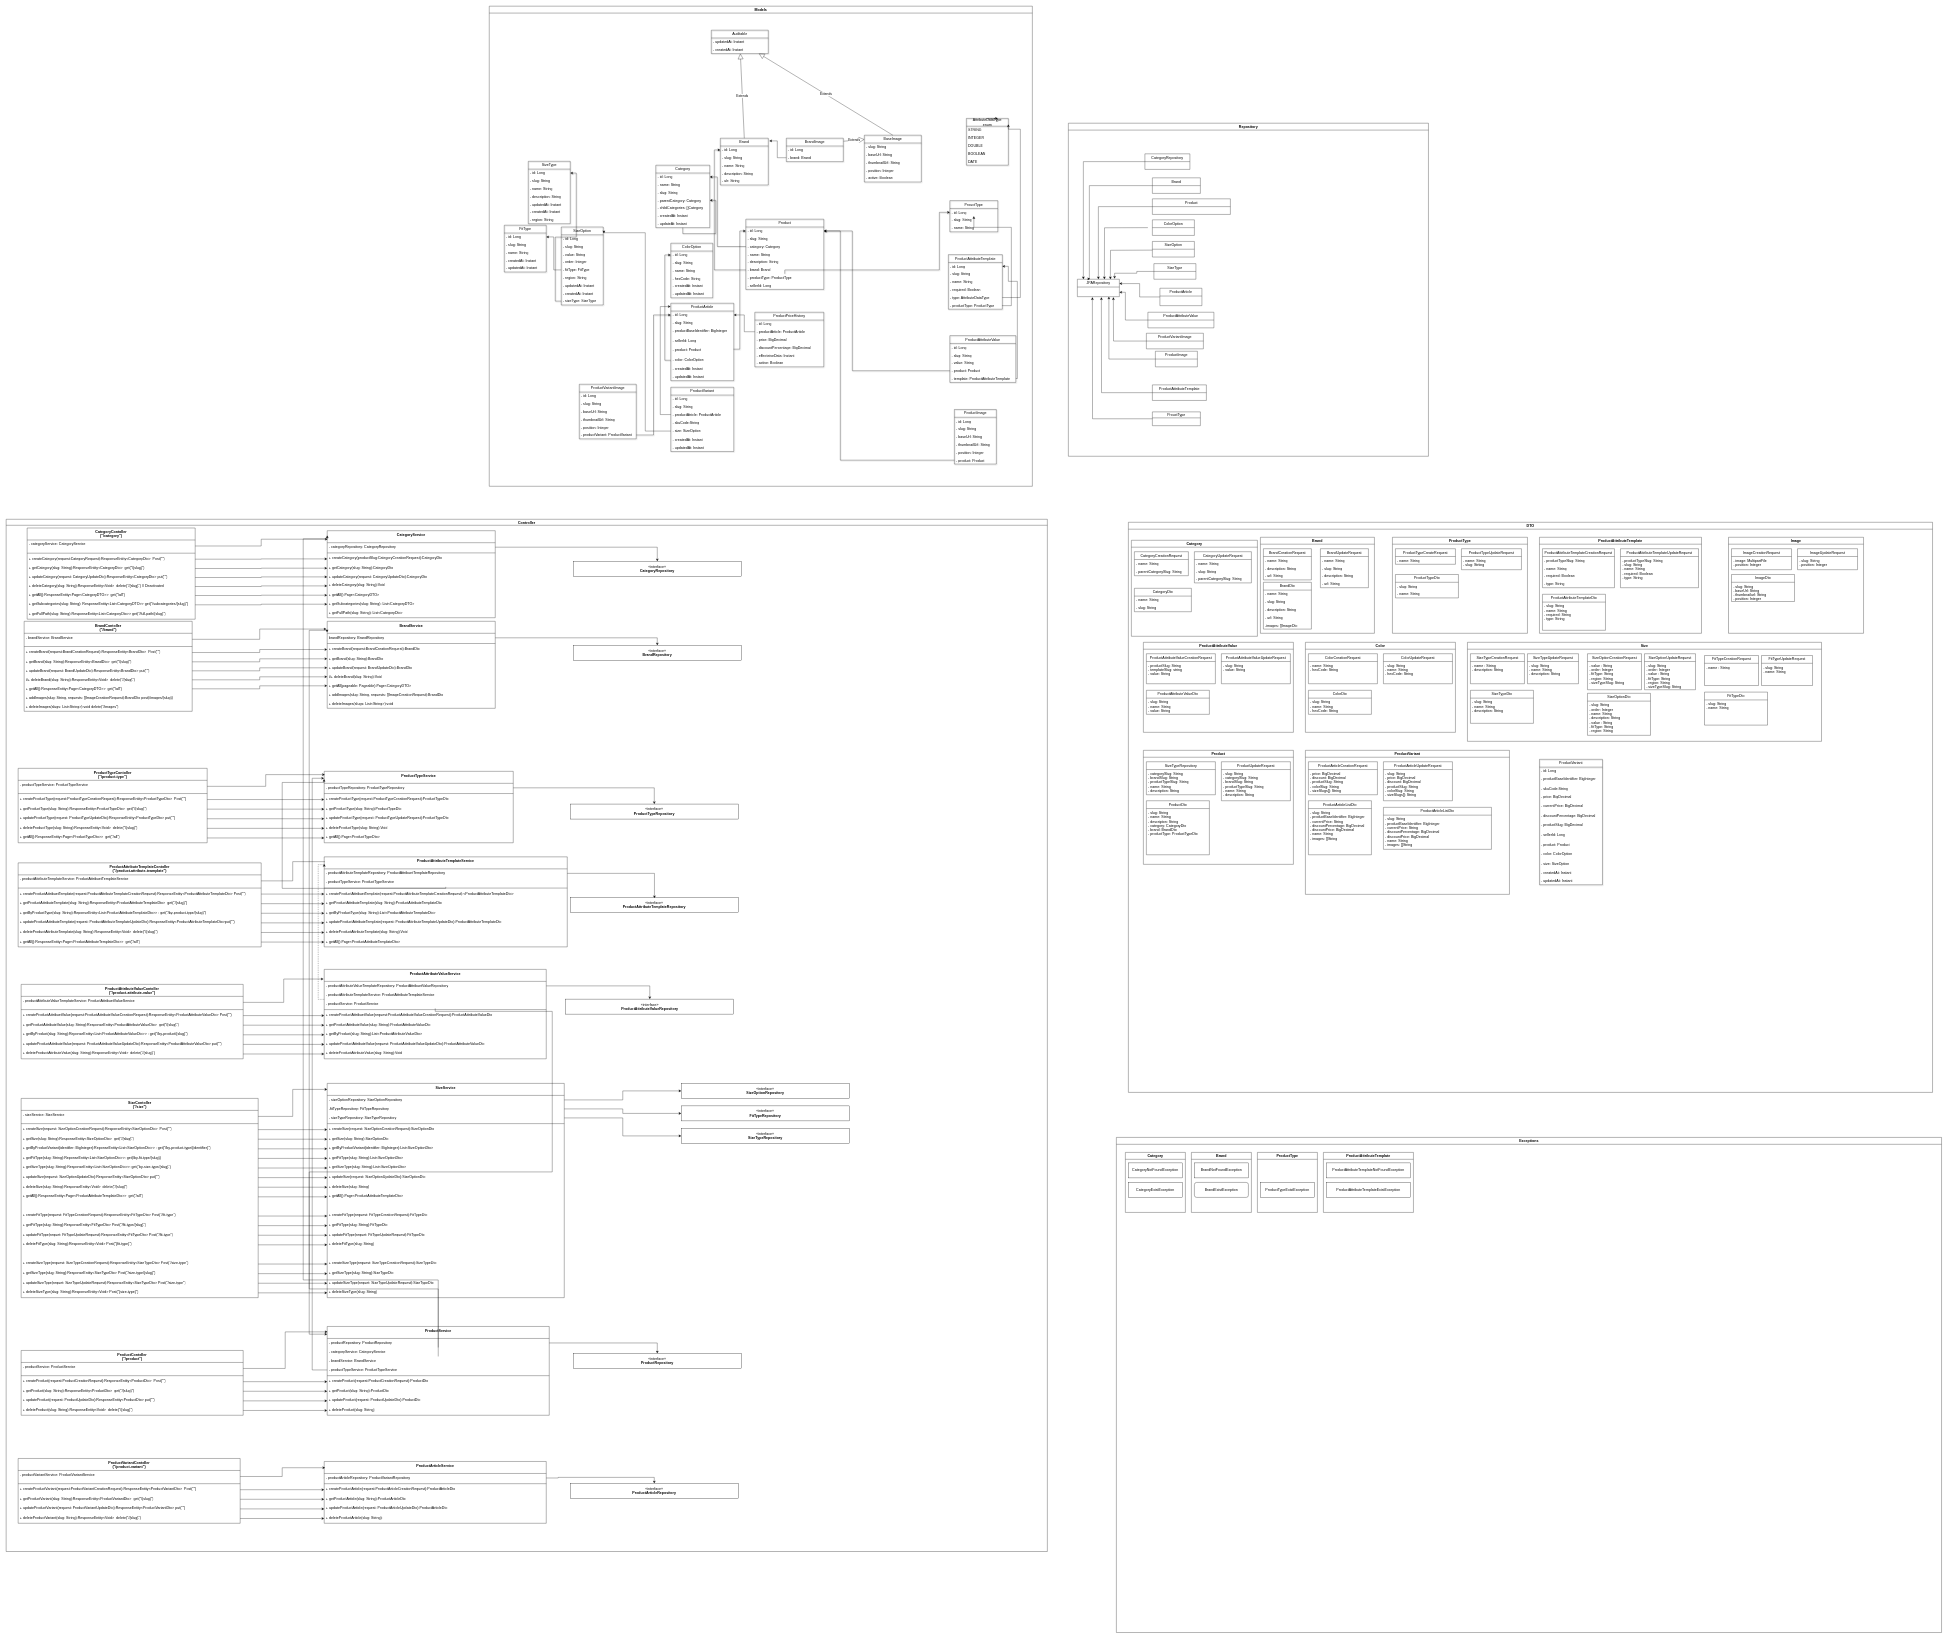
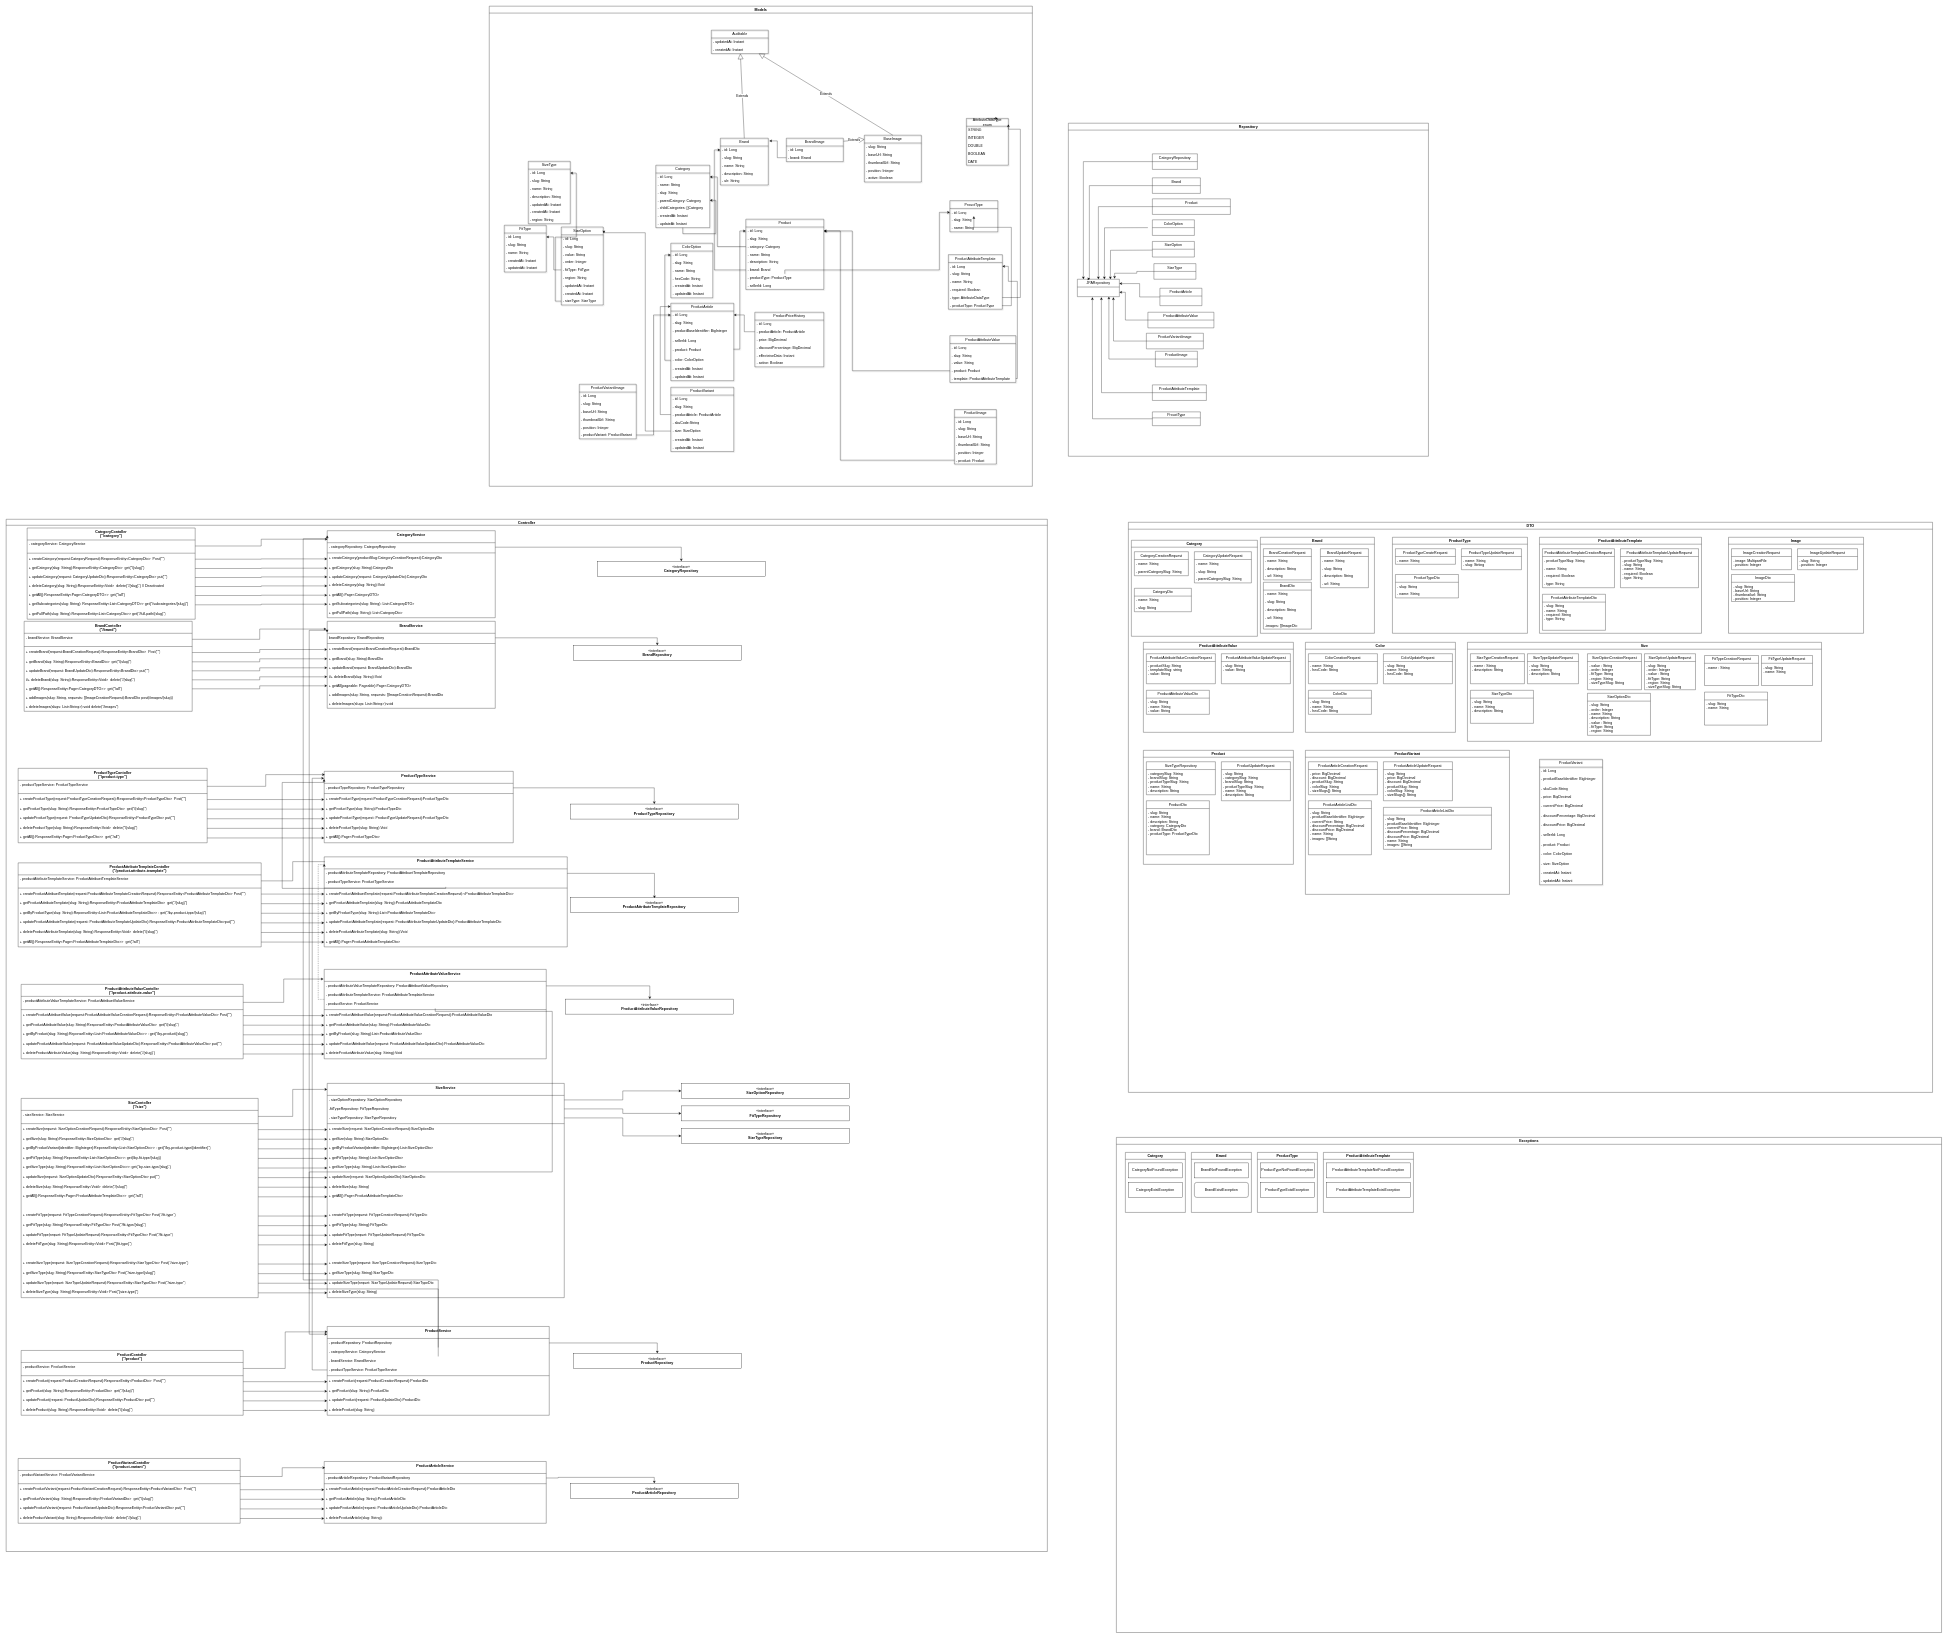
(1167, 162) -> (1175, 162)
(657, 569) -> (681, 569)
(1563, 825) -> (1564, 825)
none -> (1287, 1170)
